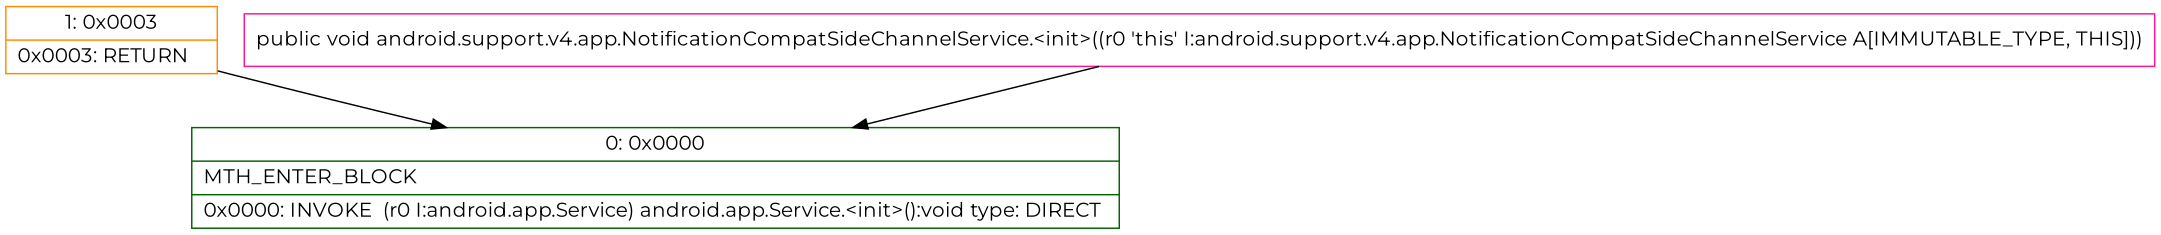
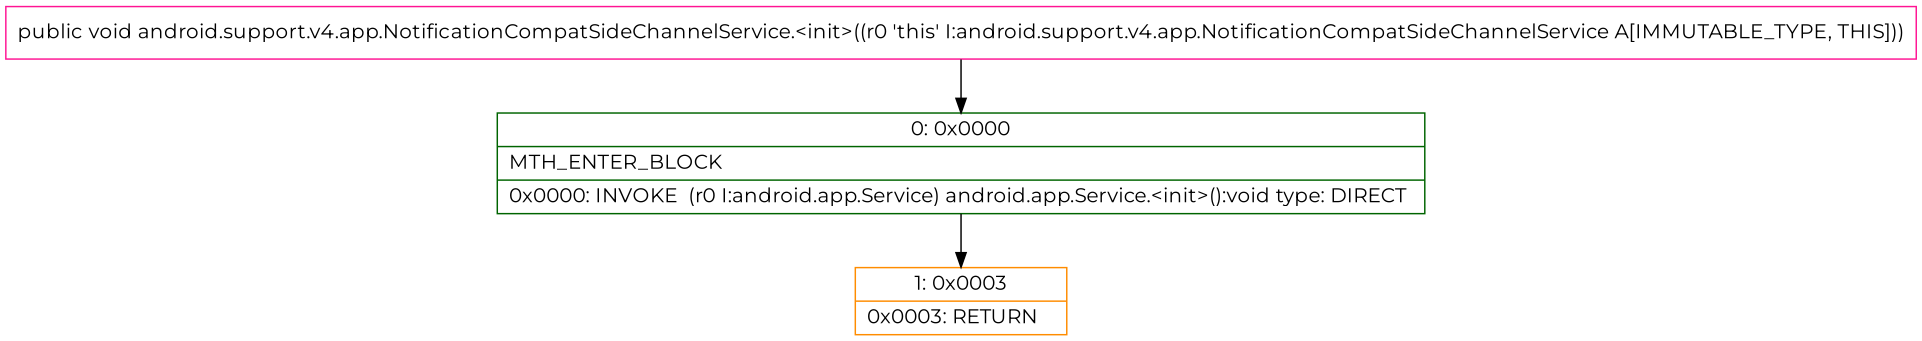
(325, 98) -> (961, 233)
